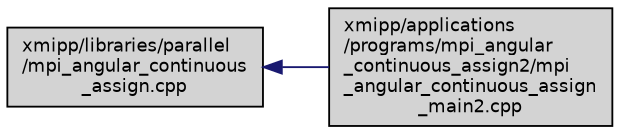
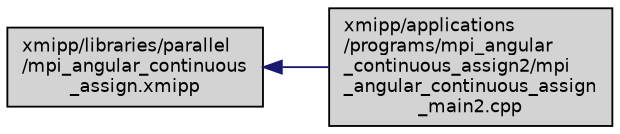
(135, 67) -> (135, 67)
